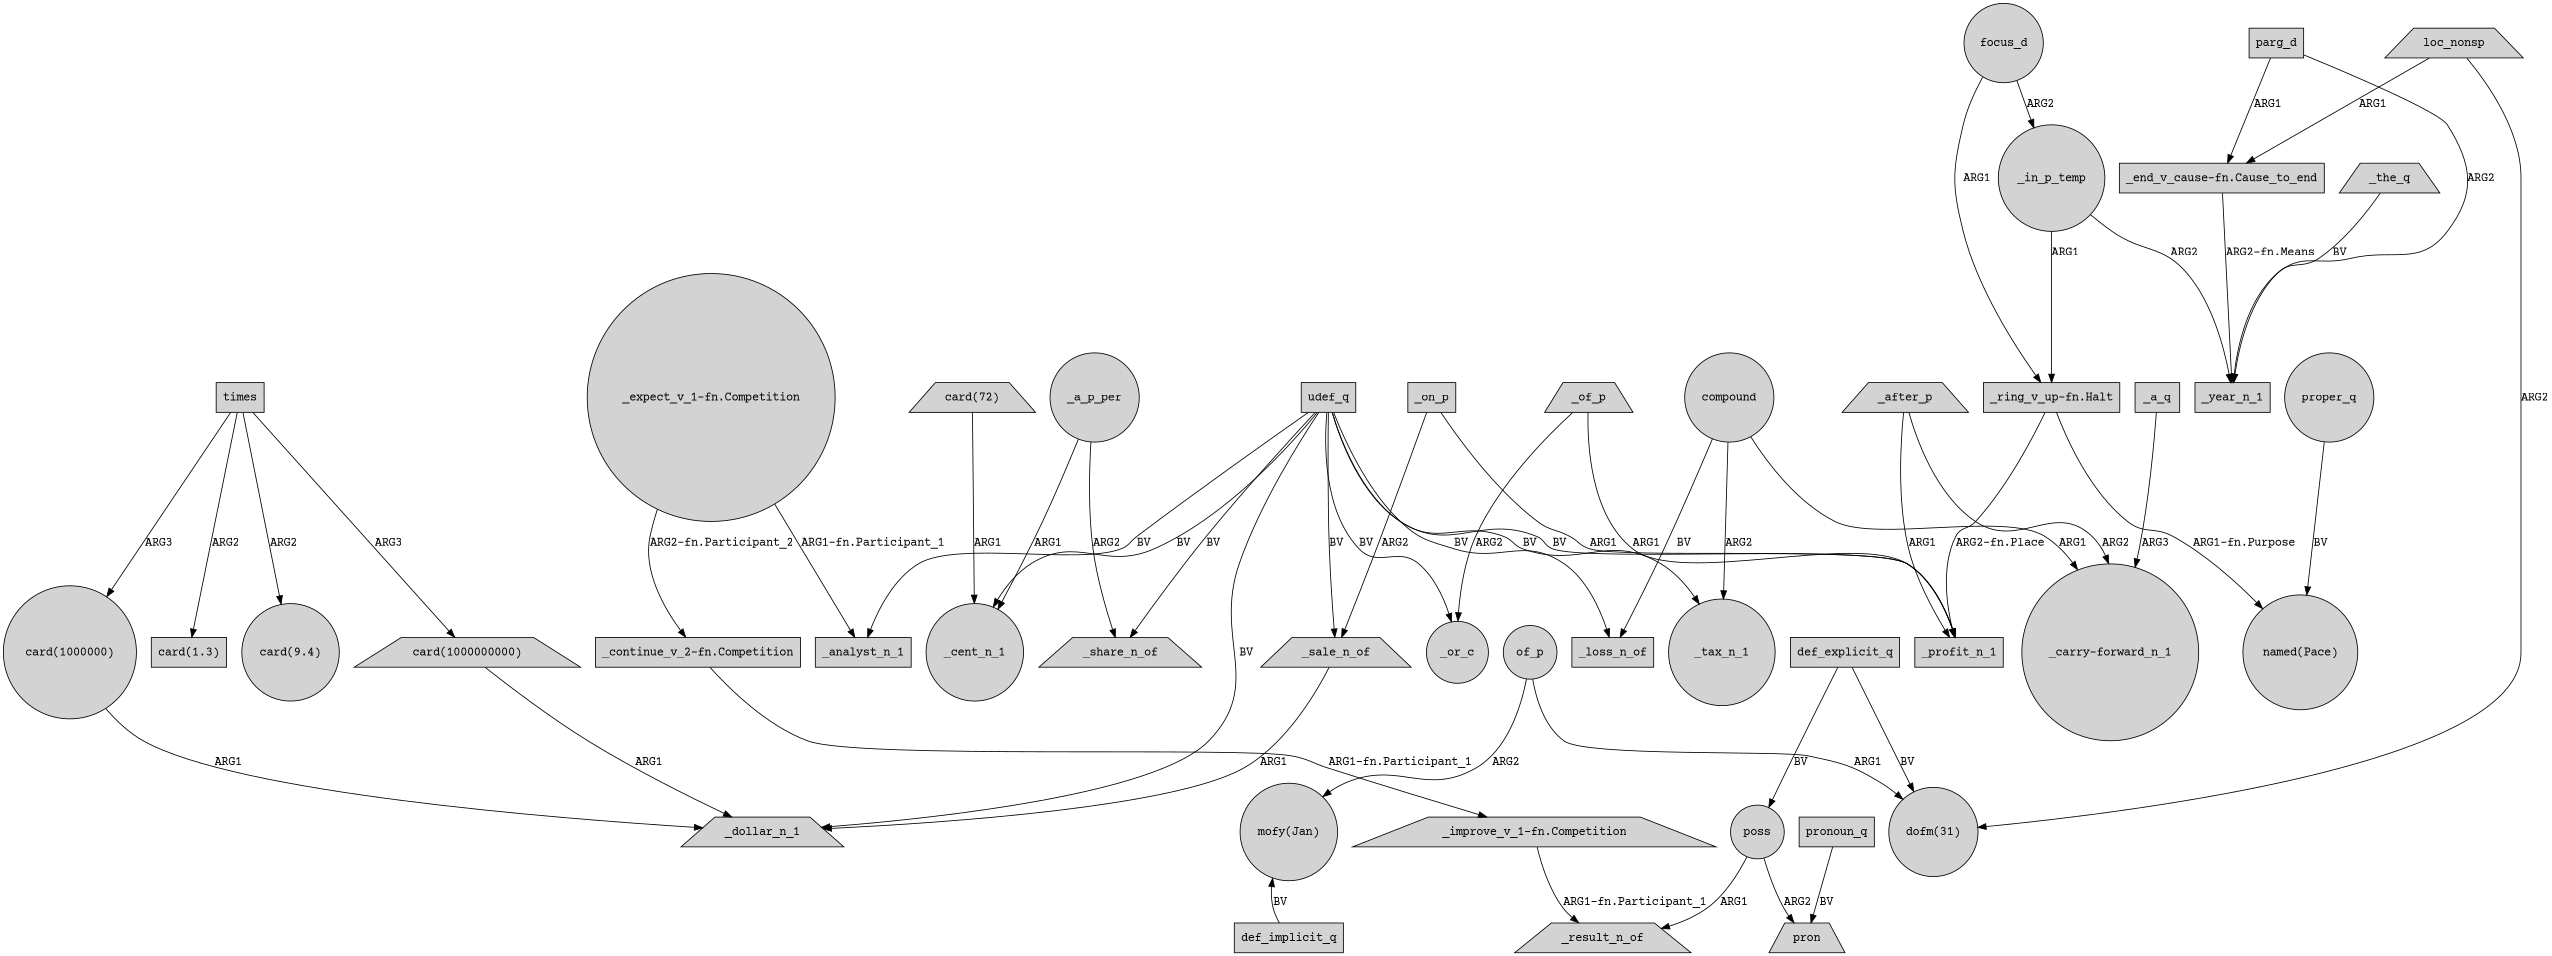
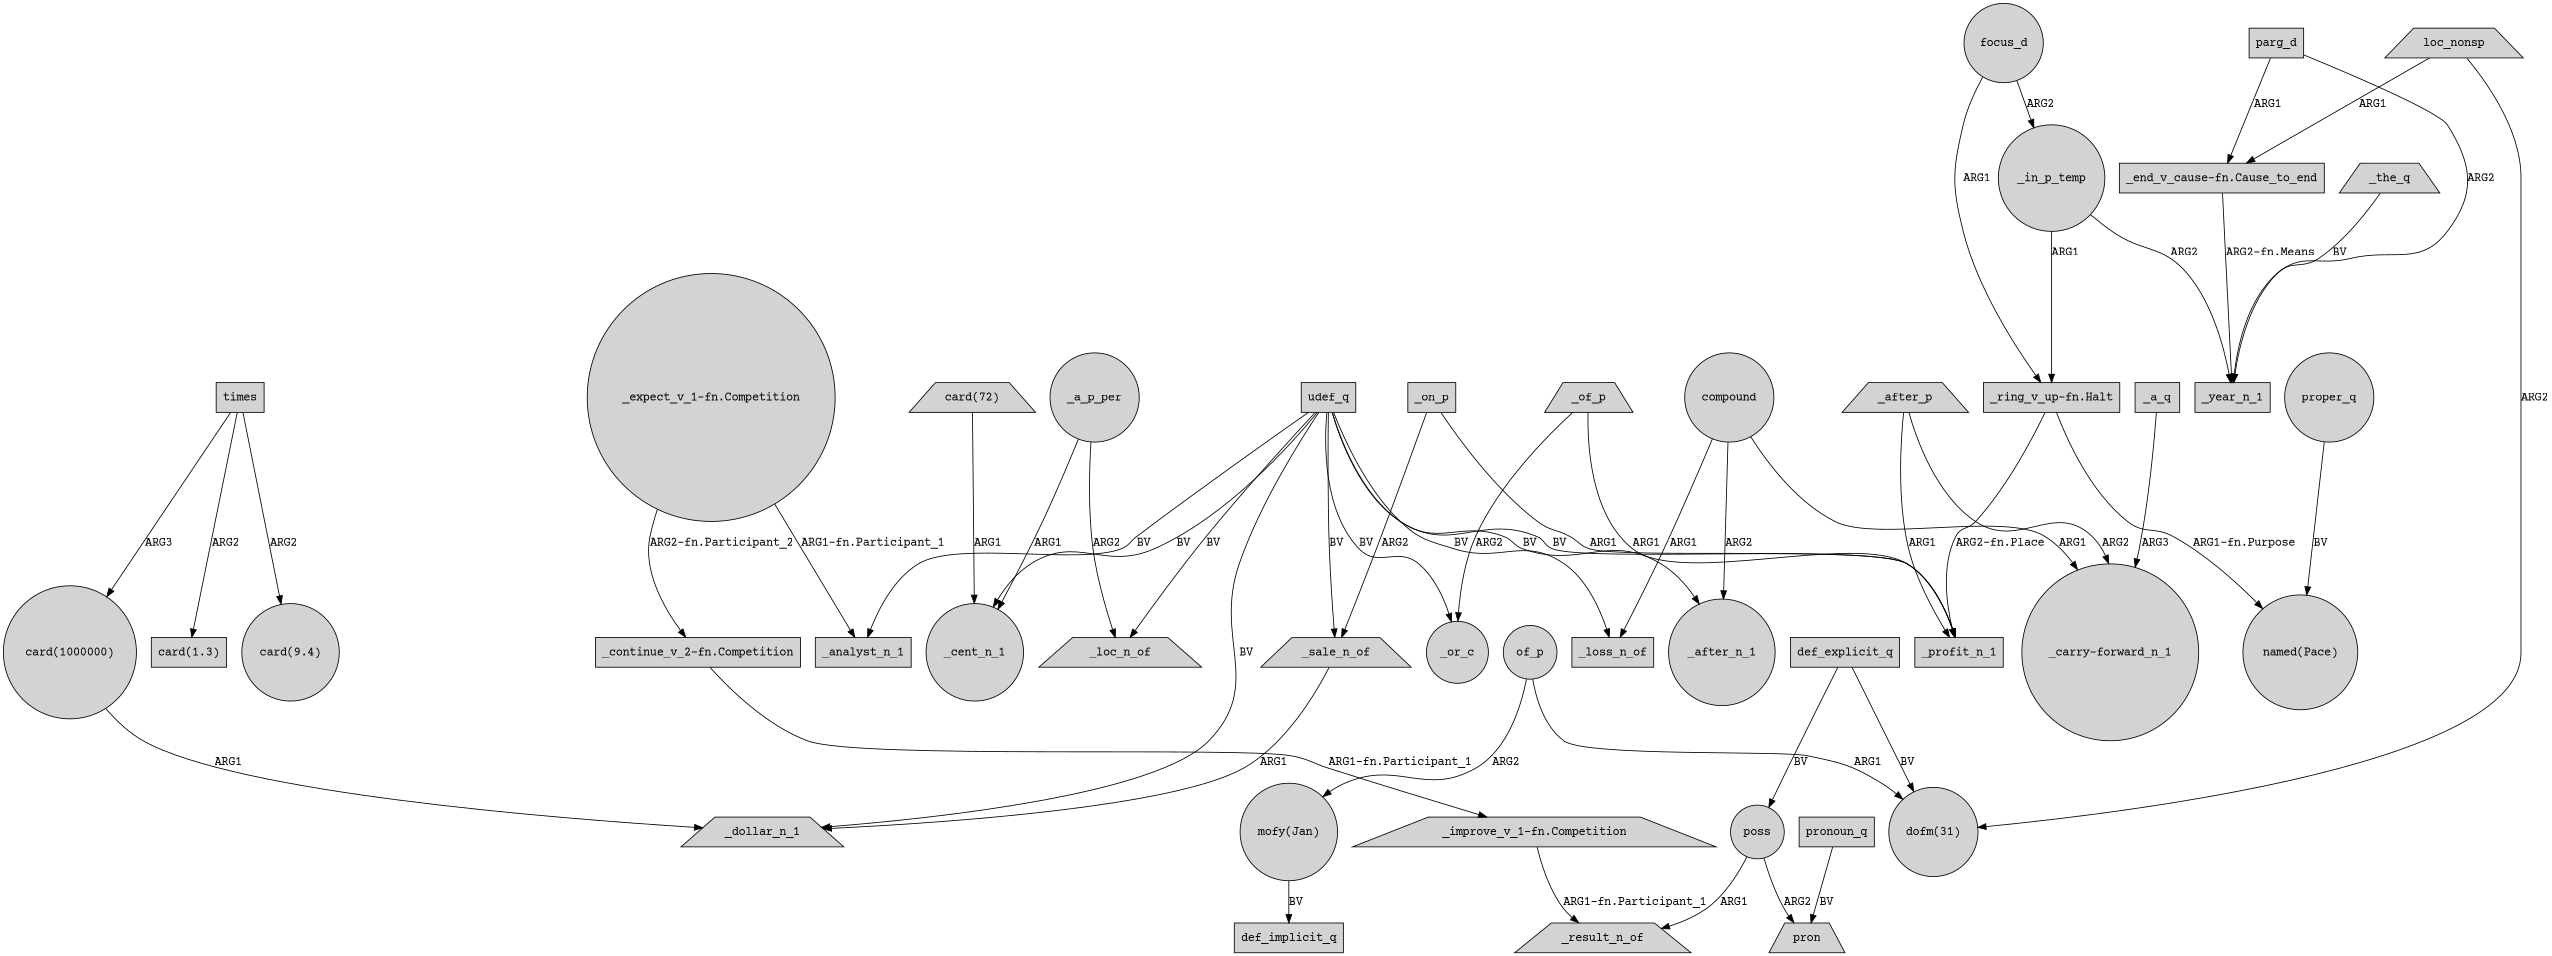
(1684, 543) -> (1684, 543)
(467, 652) -> none
(1120, 652) -> (1120, 652)
(1722, 652) -> (1722, 652)
(1273, 905) -> (1289, 898)
